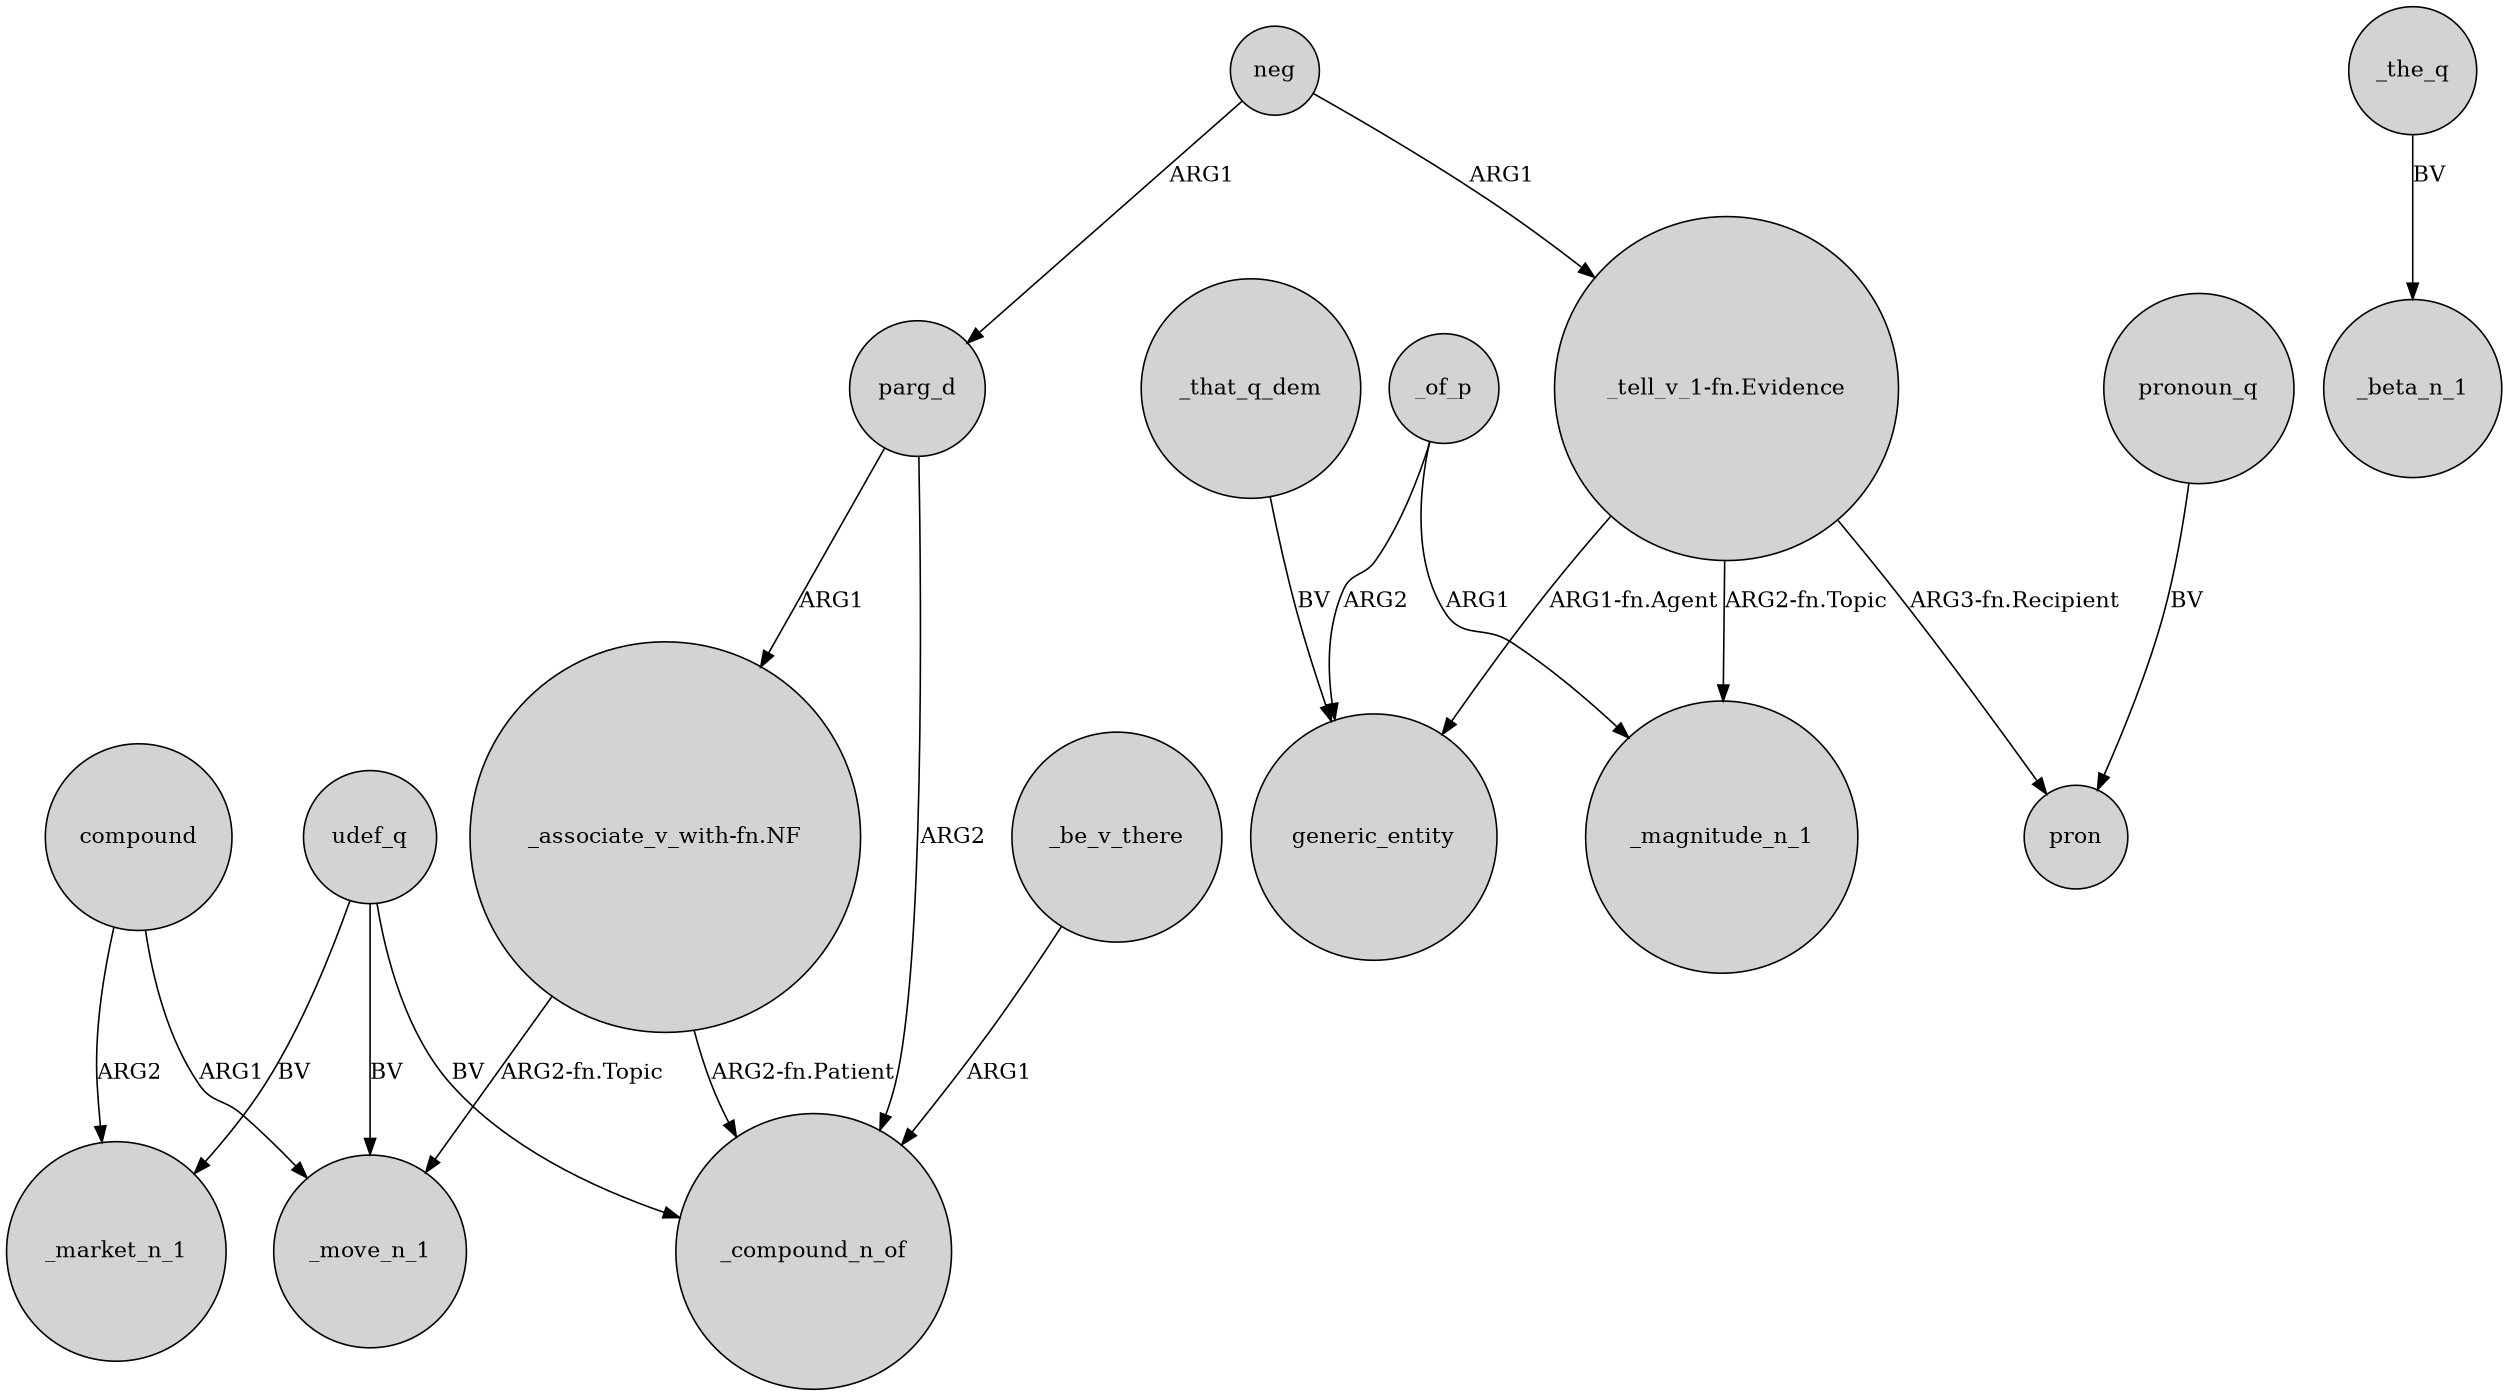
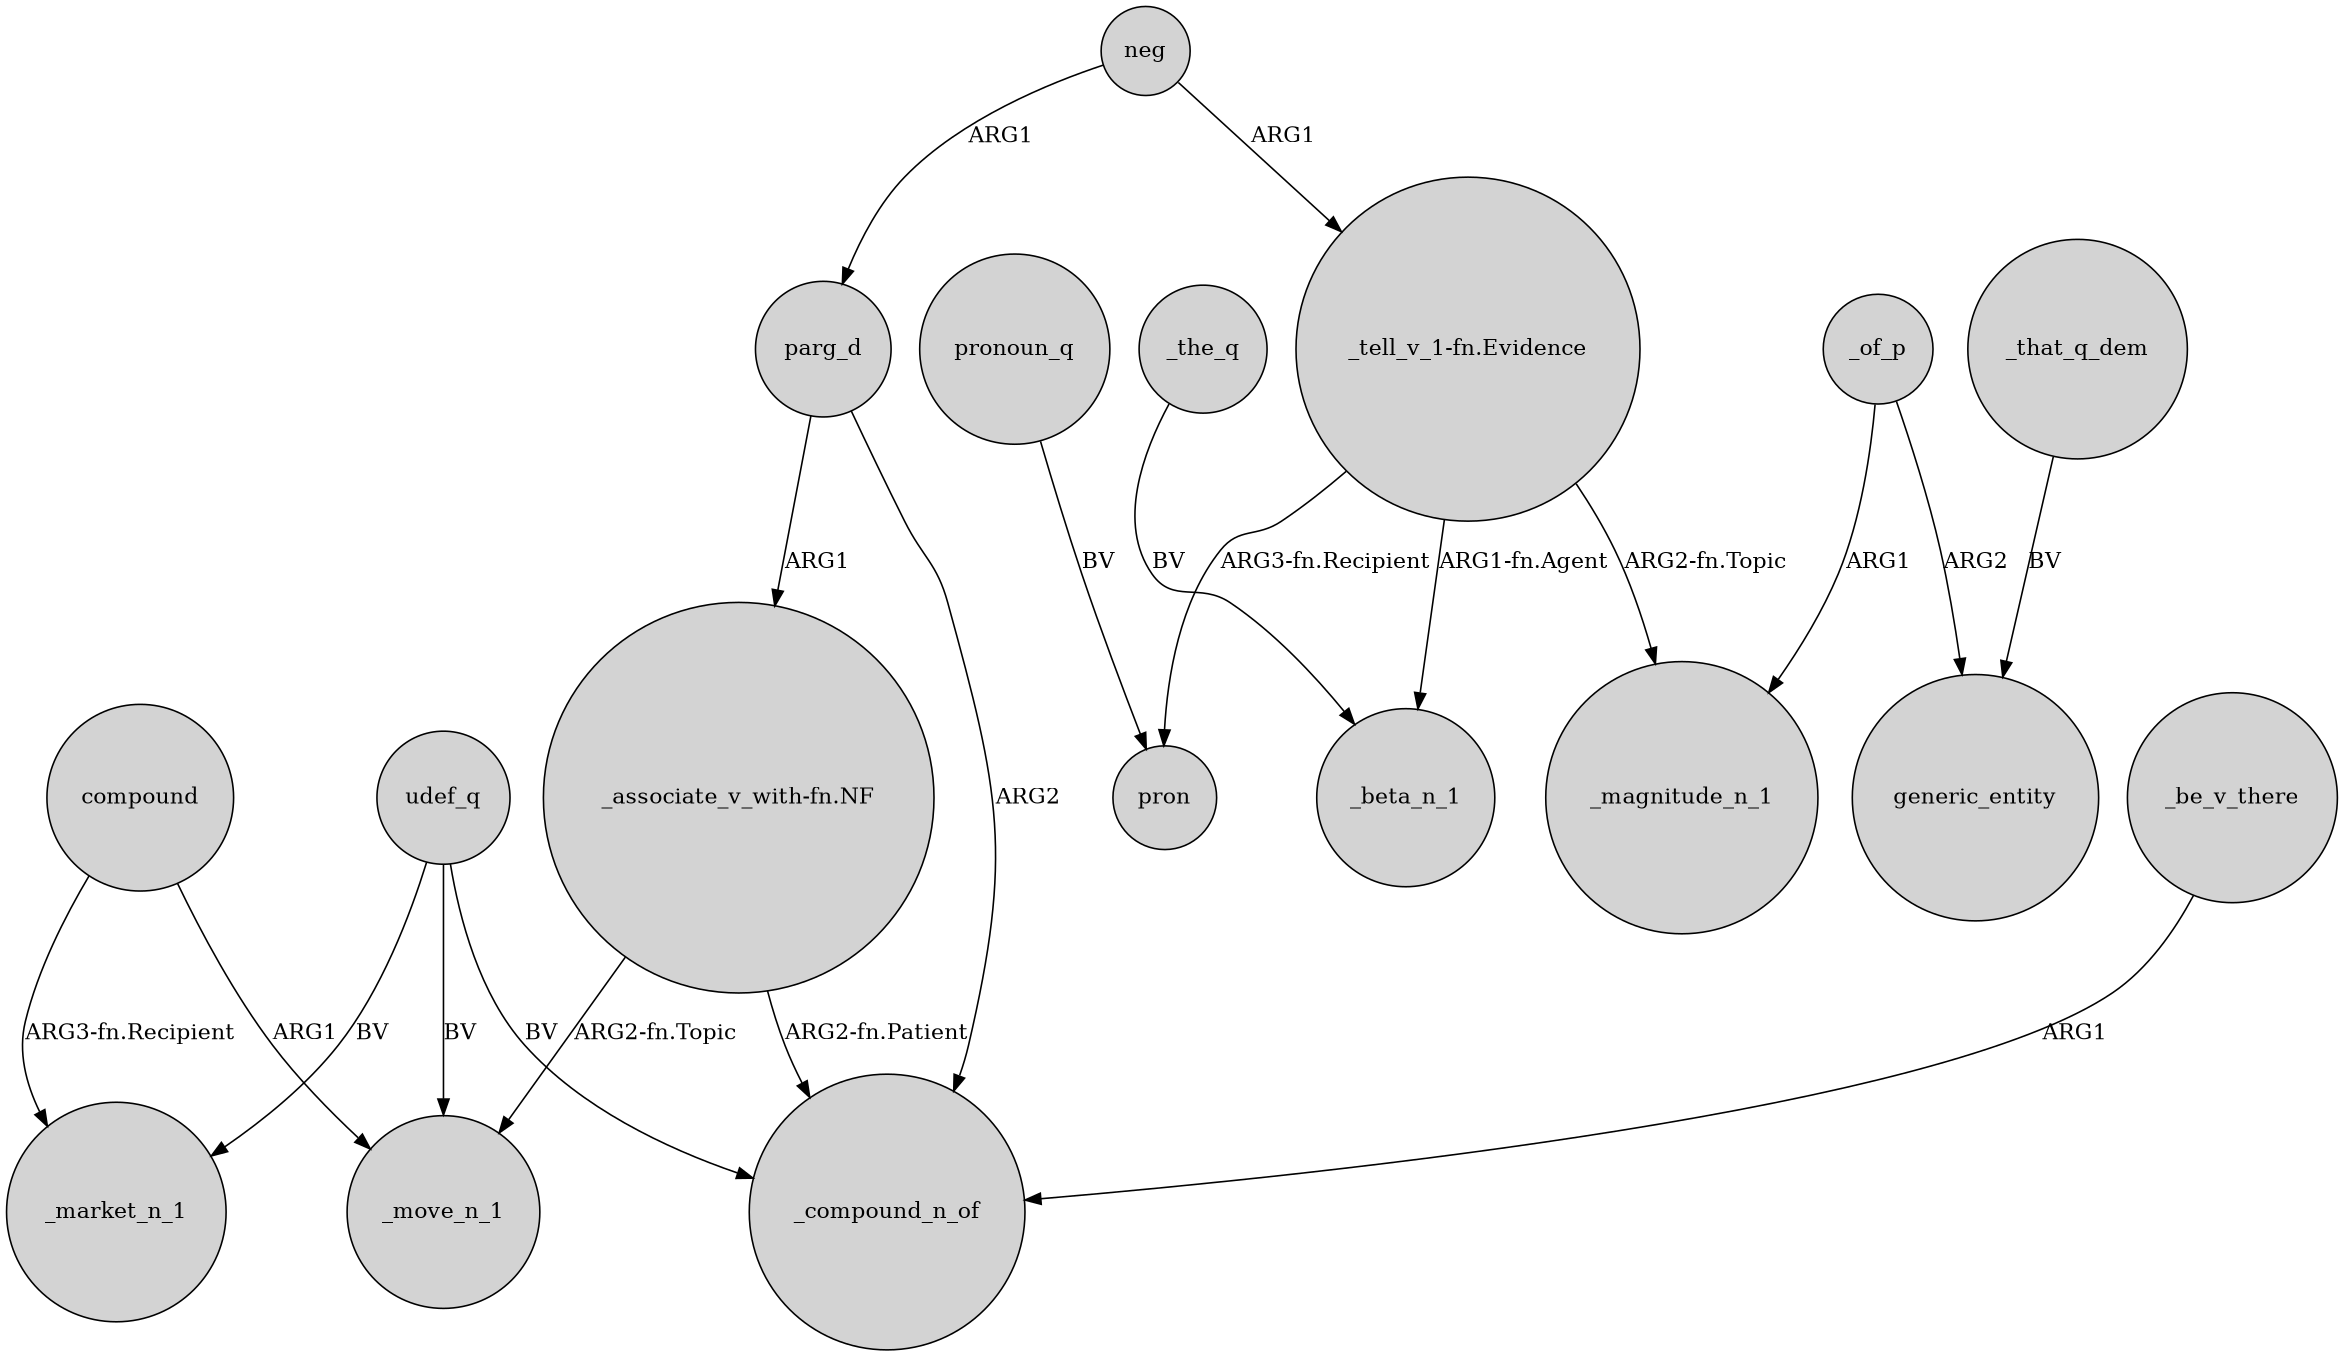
(1528, 616) -> (1432, 606)
(130, 1073) -> (131, 1033)
